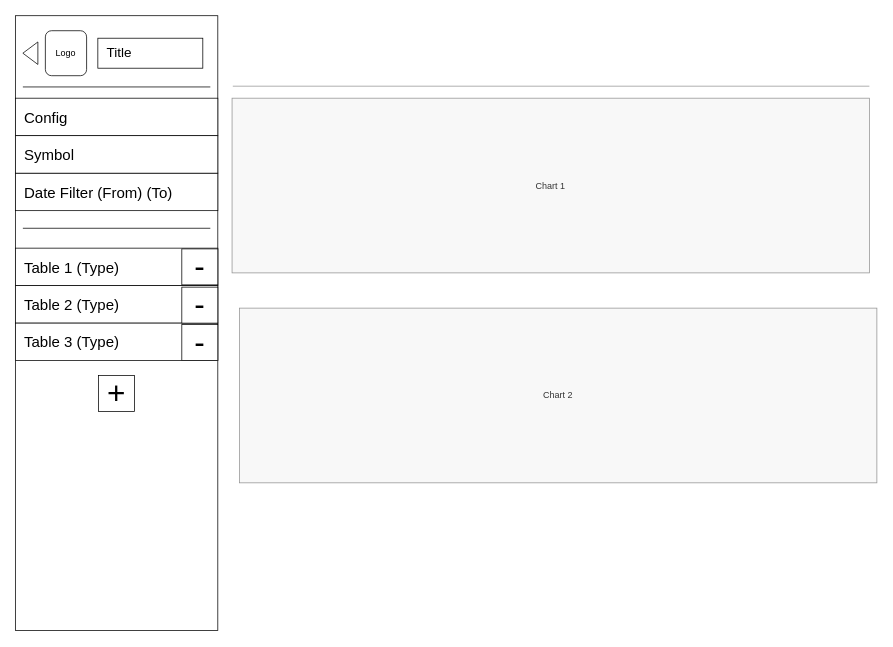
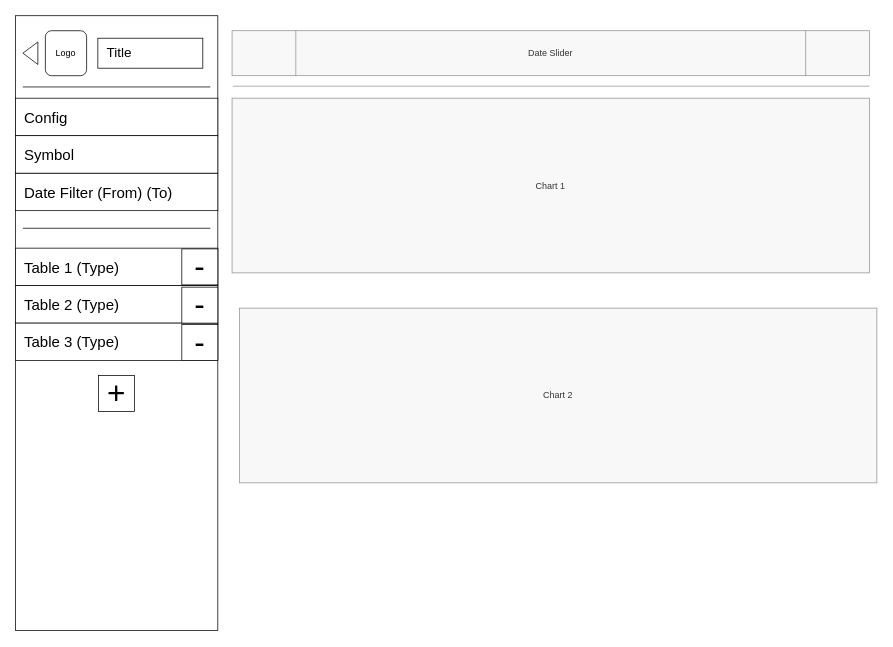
none -> (551, 53)
